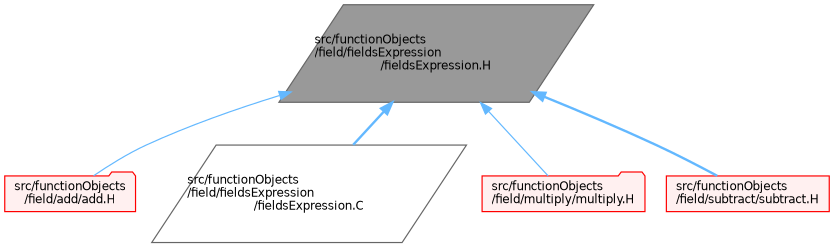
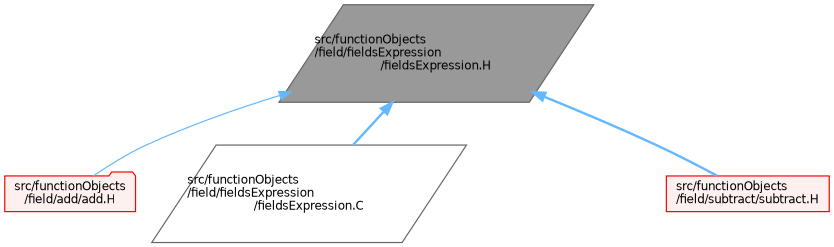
(564, 194) -> none
